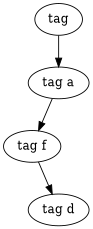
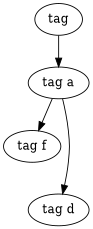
(44, 174) -> (69, 142)
